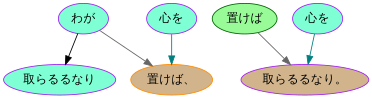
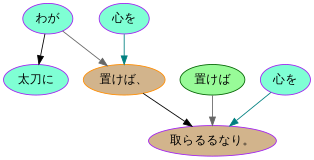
(60, 80) -> (36, 80)
none -> (164, 107)
